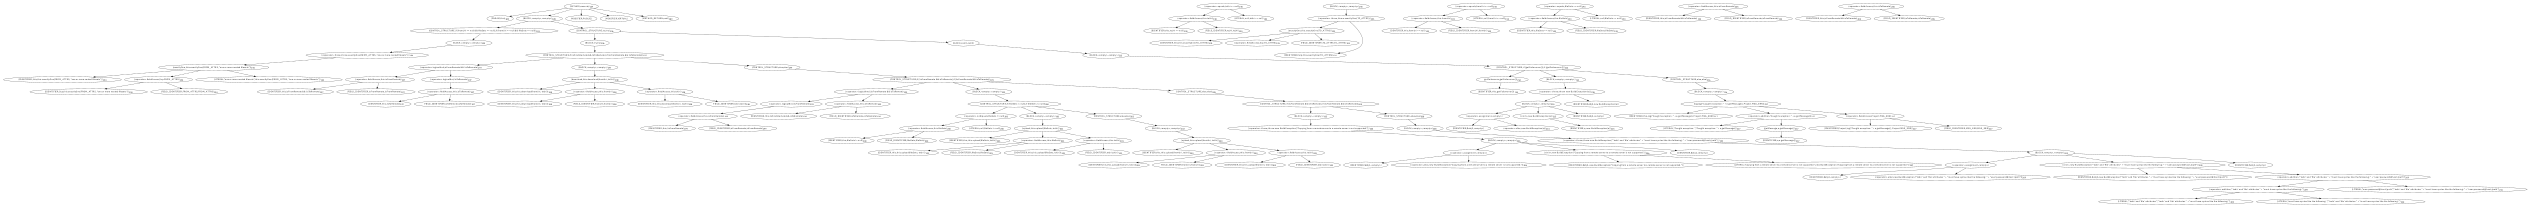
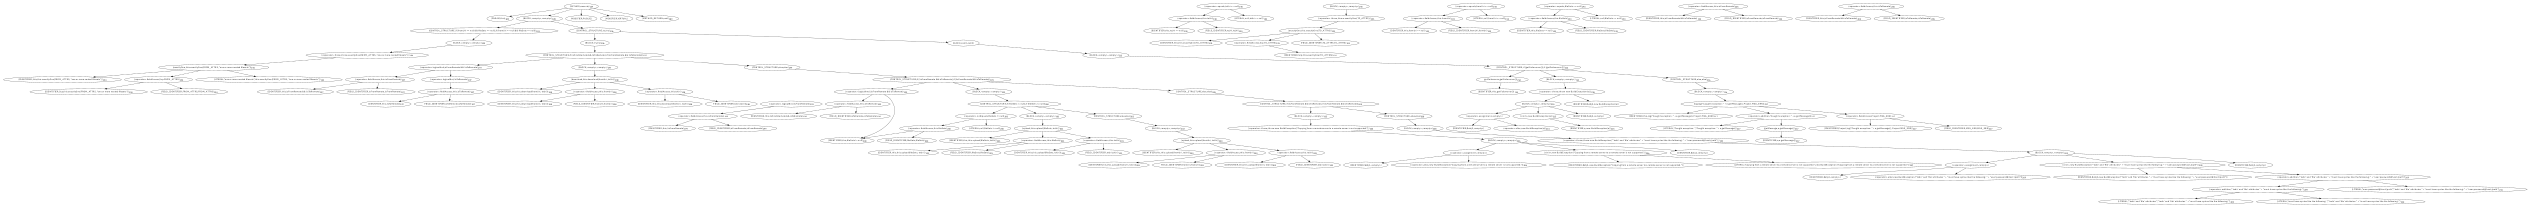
(1362, 43) -> (1283, 49)
(834, 98) -> (890, 122)
